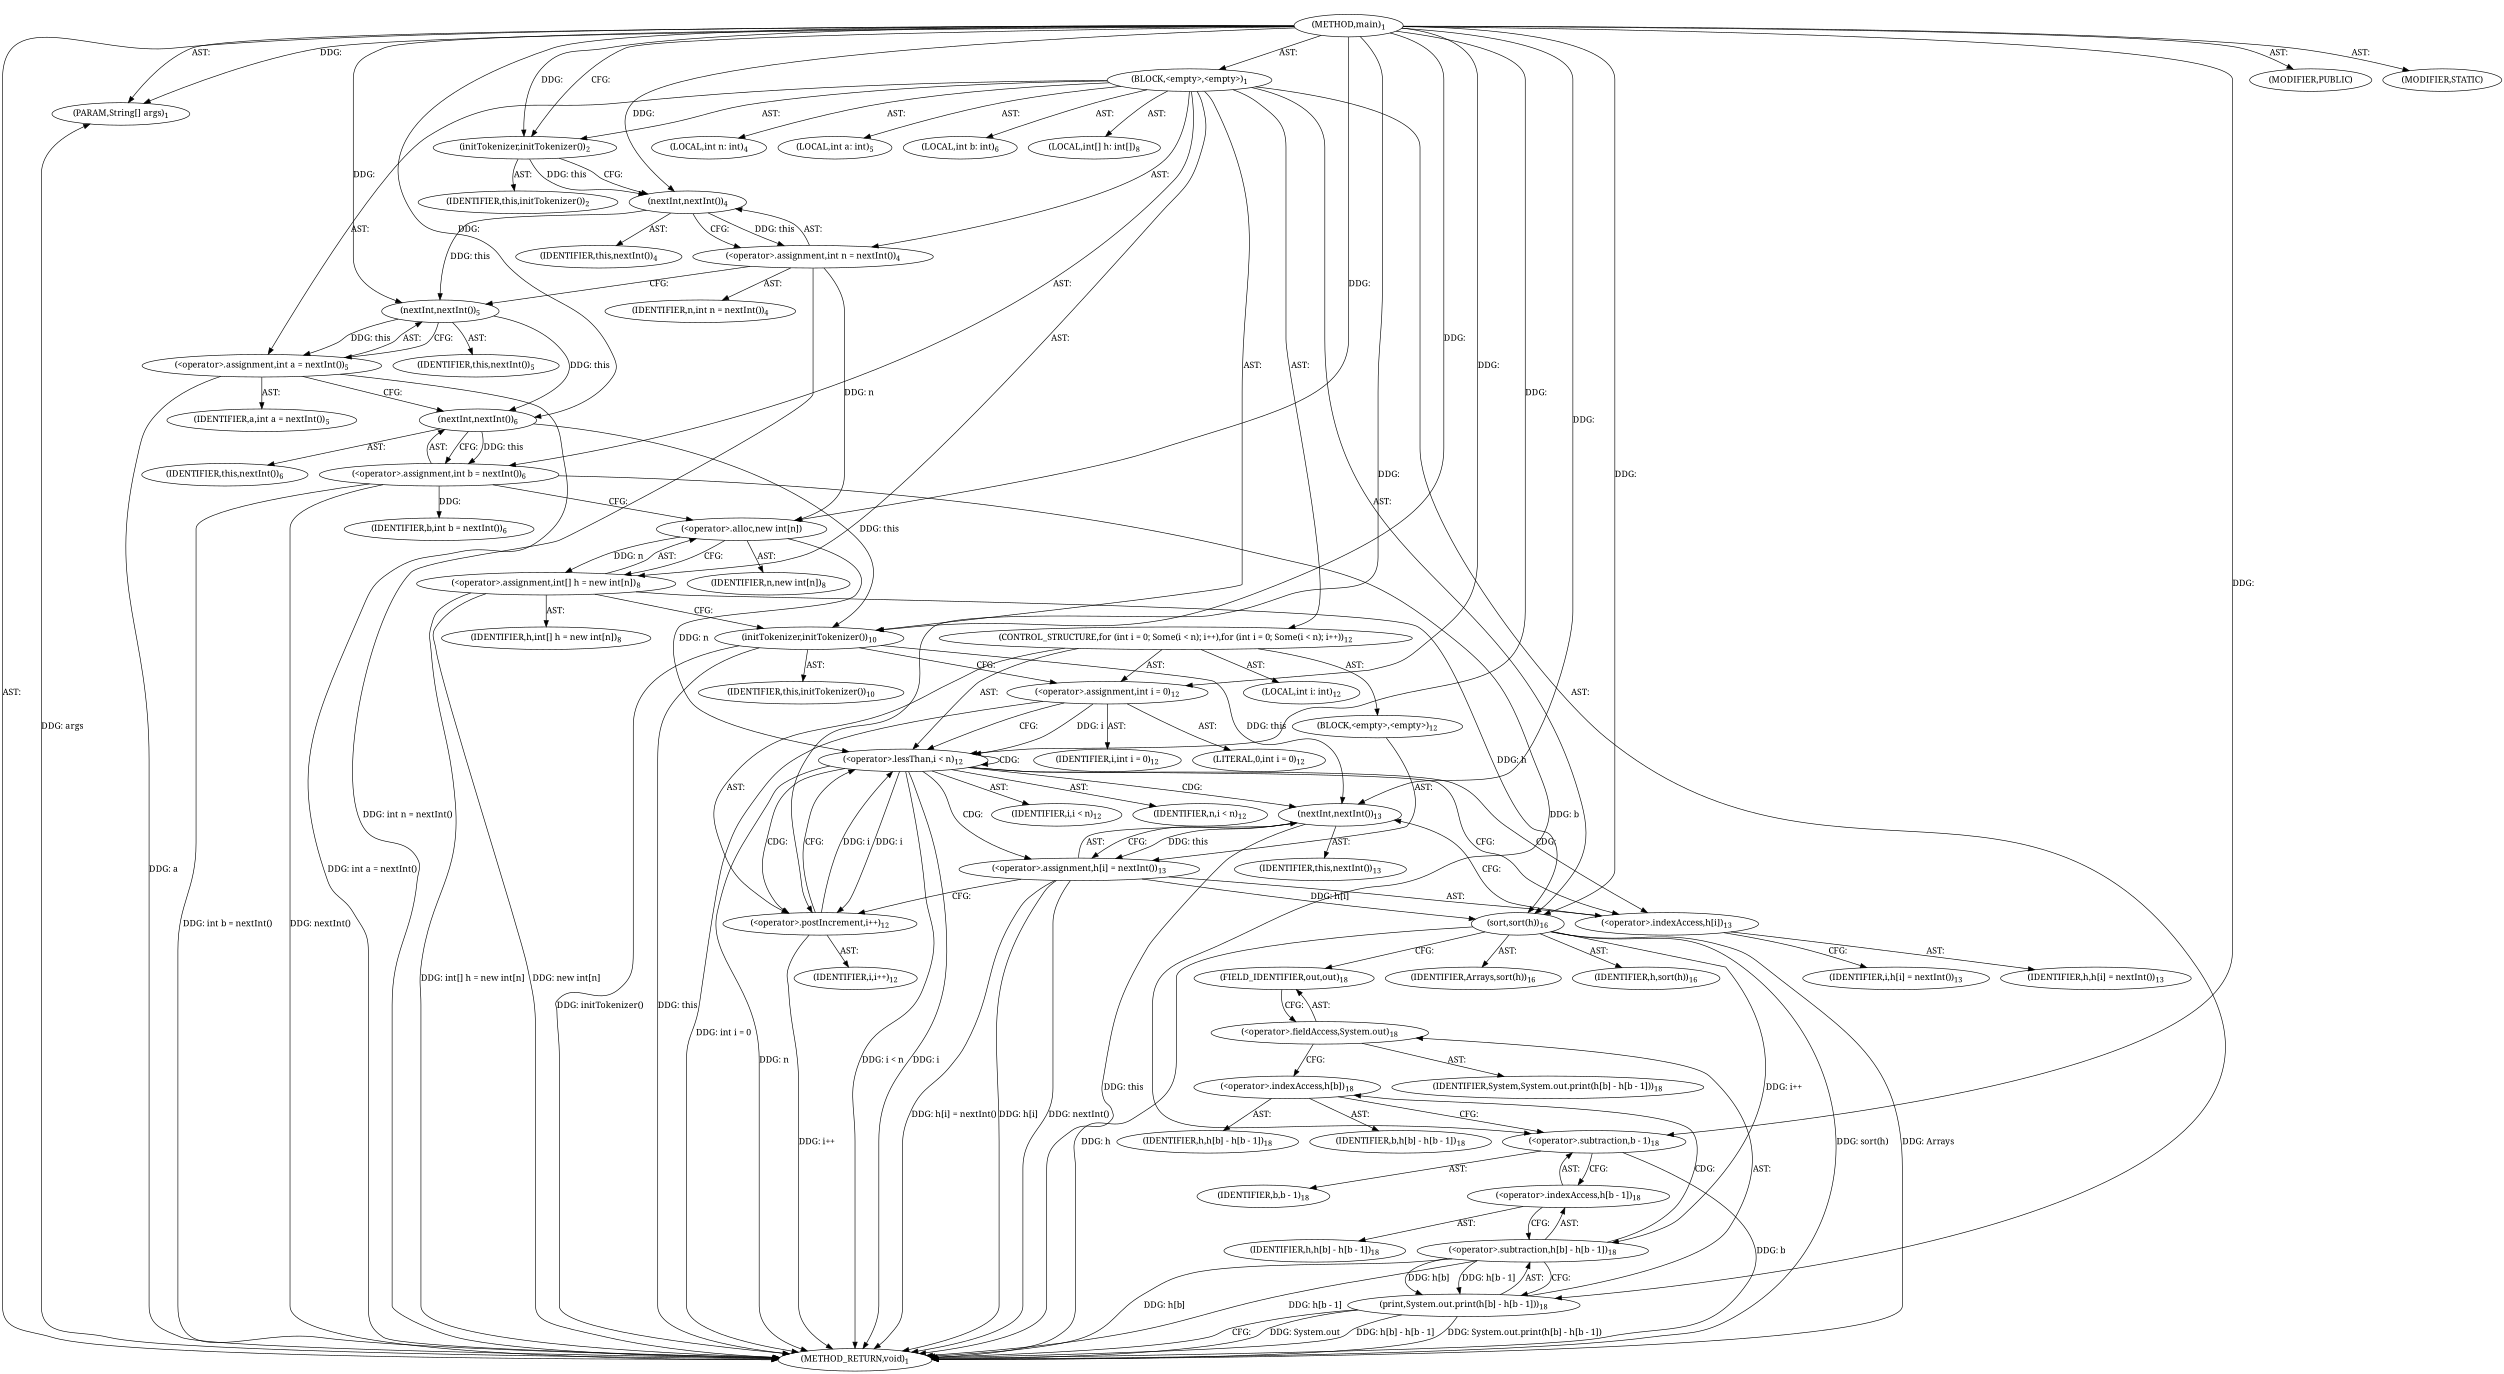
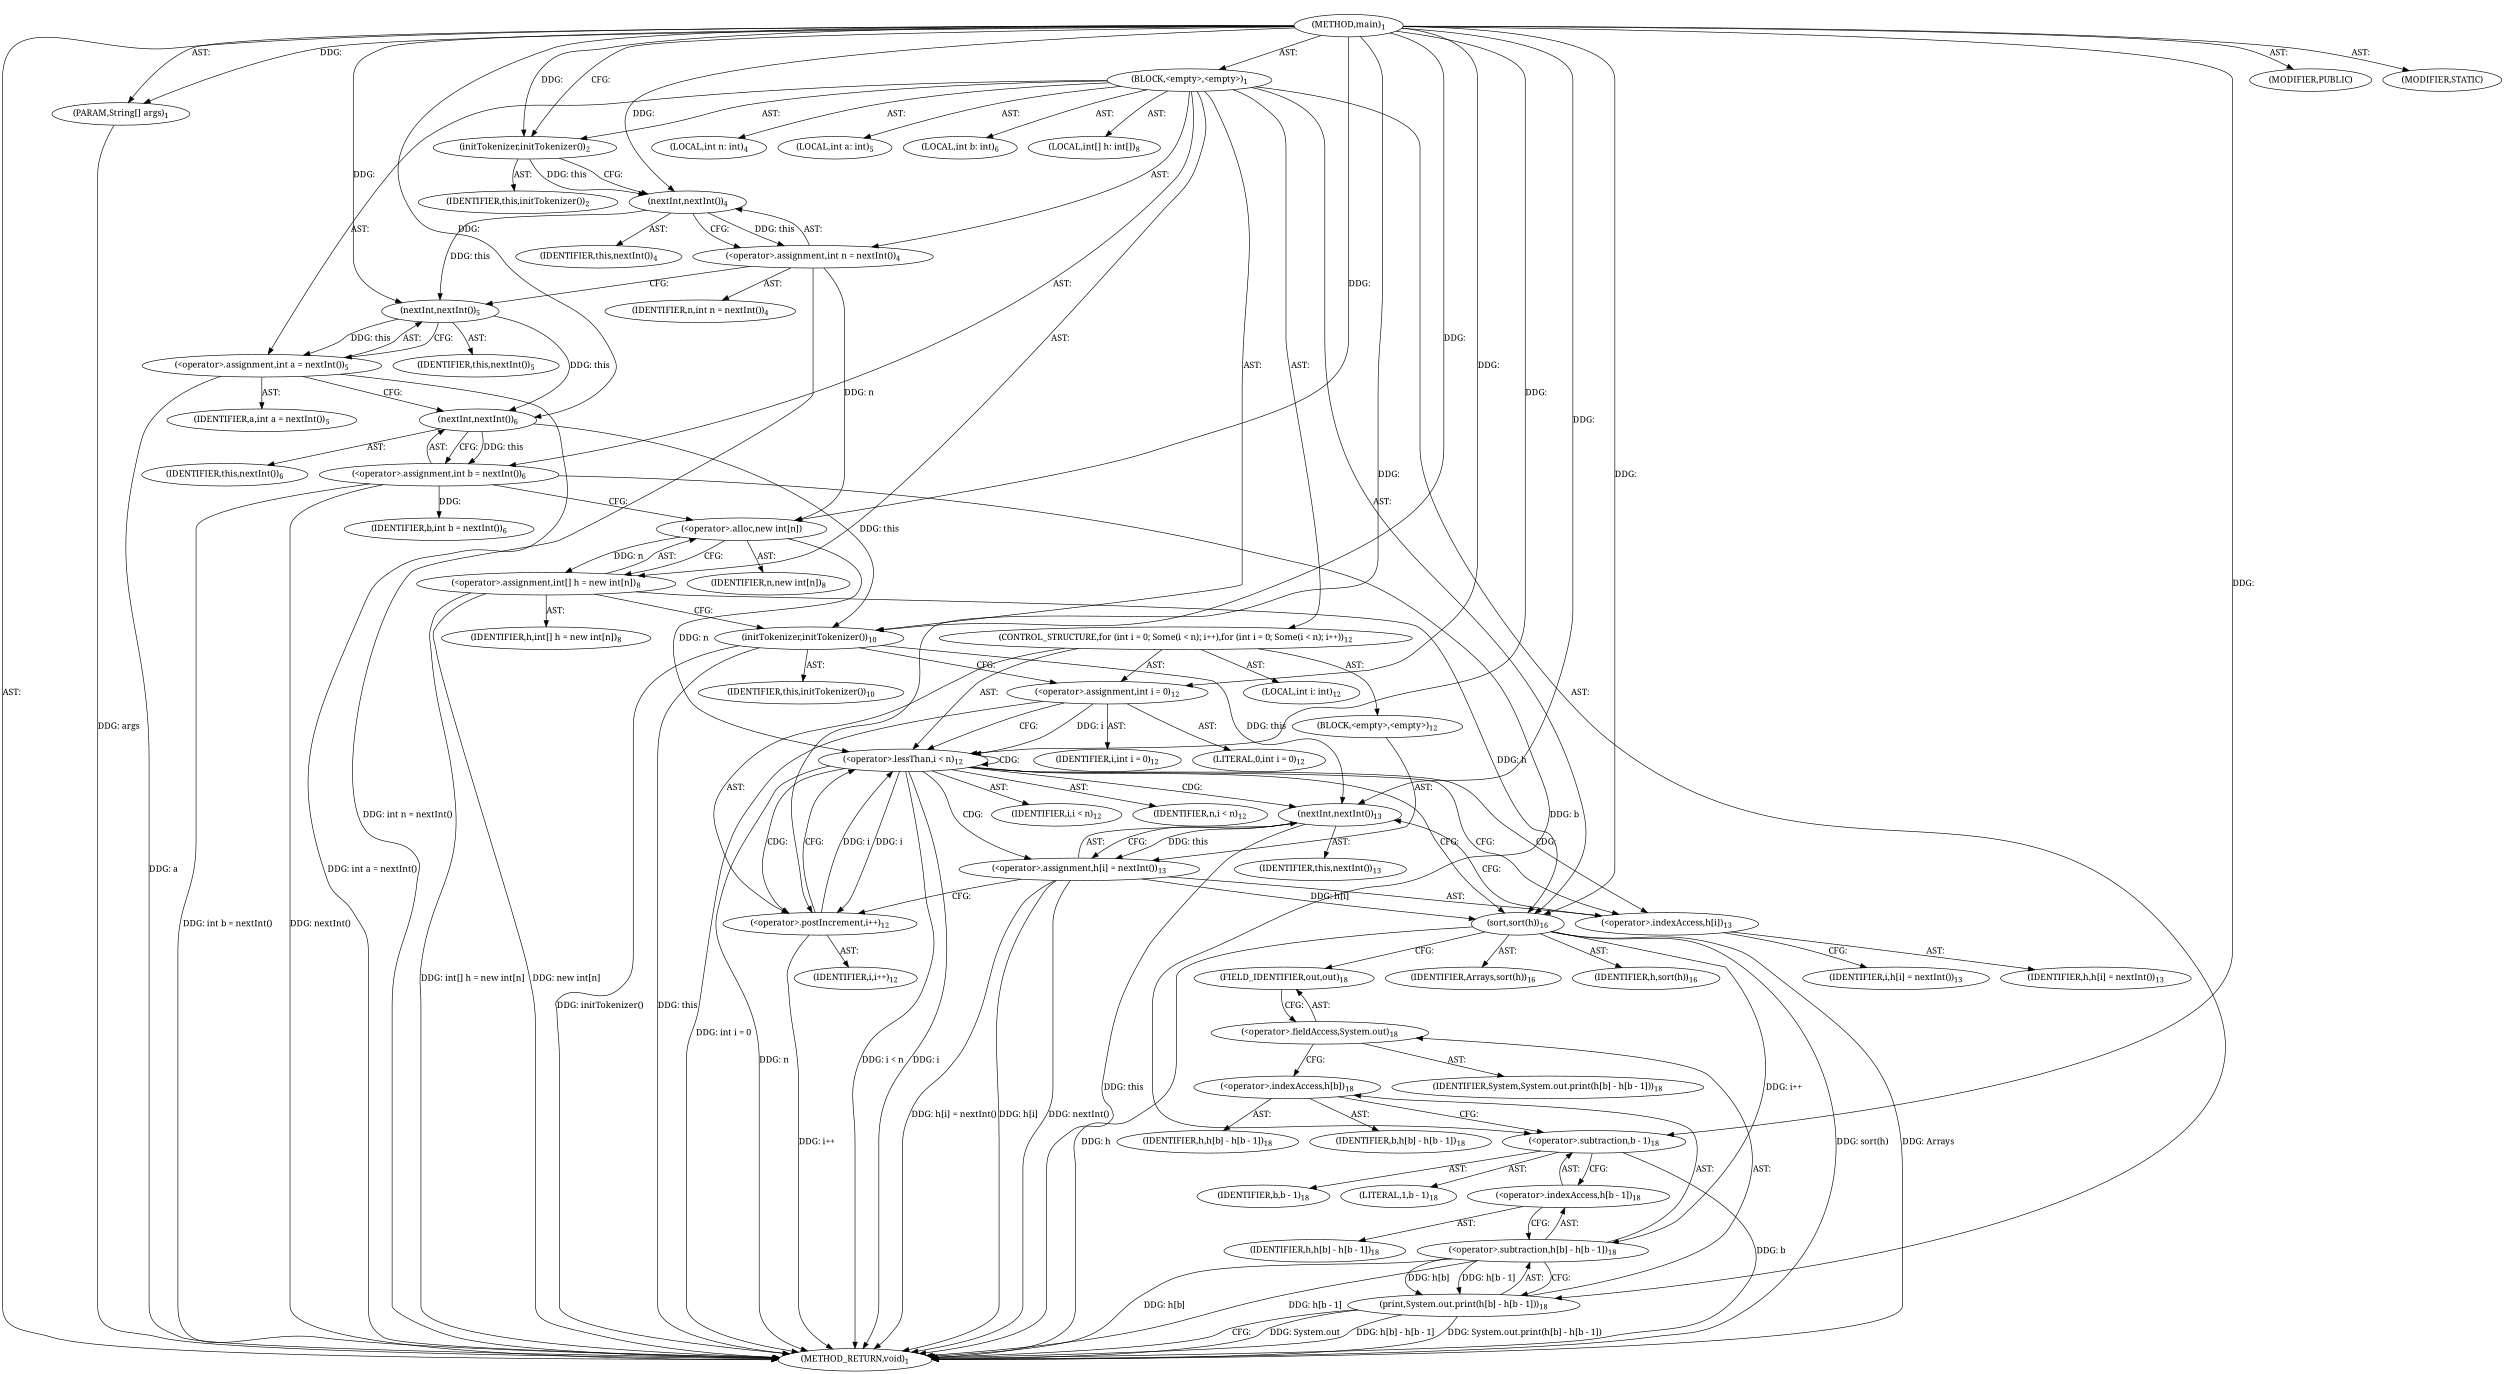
none -> (1291, 778)
(41, 1083) -> (98, 1059)
(1706, 1169) -> (1706, 1169)
none -> (1399, 1196)
